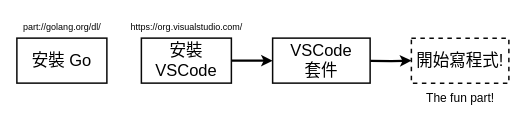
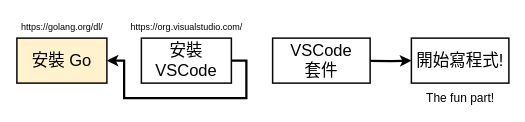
(62, 27) -> (62, 27)
(62, 60) -> (62, 60)
(254, 60) -> (182, 98)
(460, 60) -> (460, 60)
